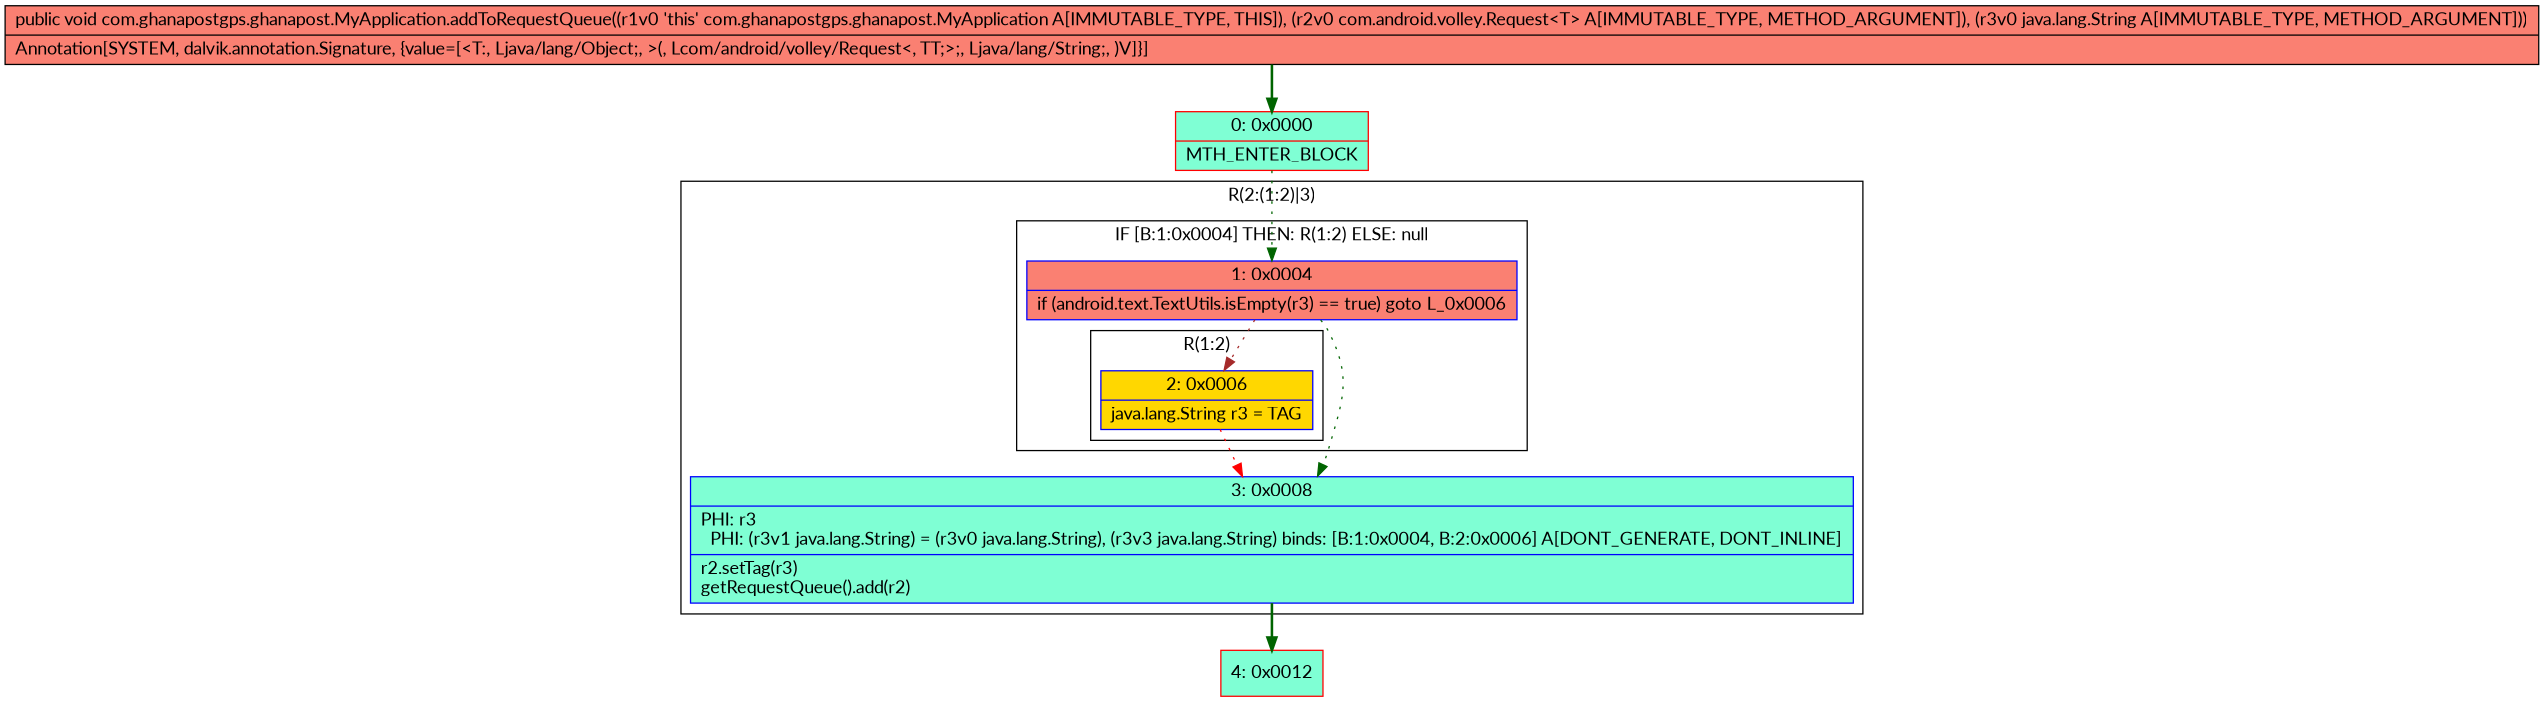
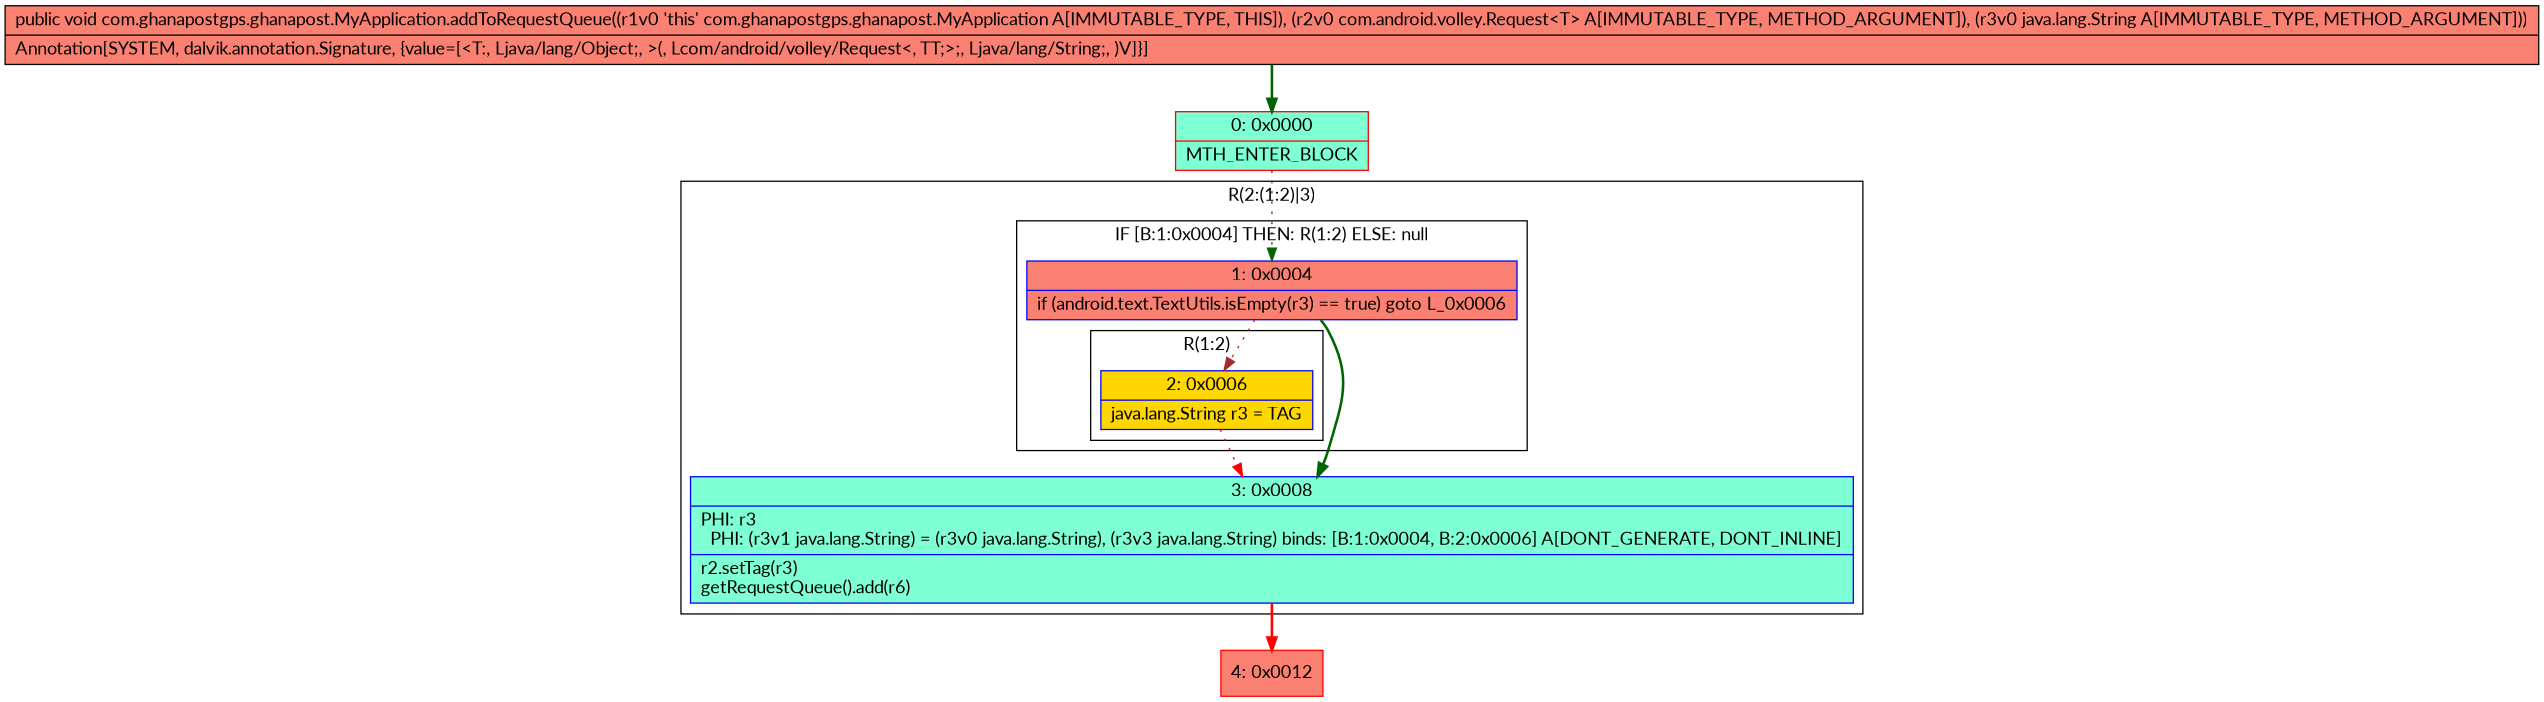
(1343, 391) -> (1343, 391)
(806, 588) -> (806, 588)
(1272, 622) -> (1272, 622)
(1272, 673) -> (1272, 673)
